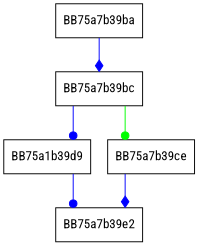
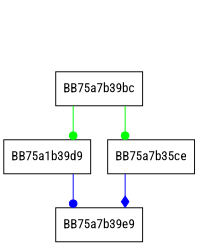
(99, 21) -> none
(73, 119) -> (73, 119)
(151, 157) -> (151, 157)
(99, 225) -> (99, 225)
